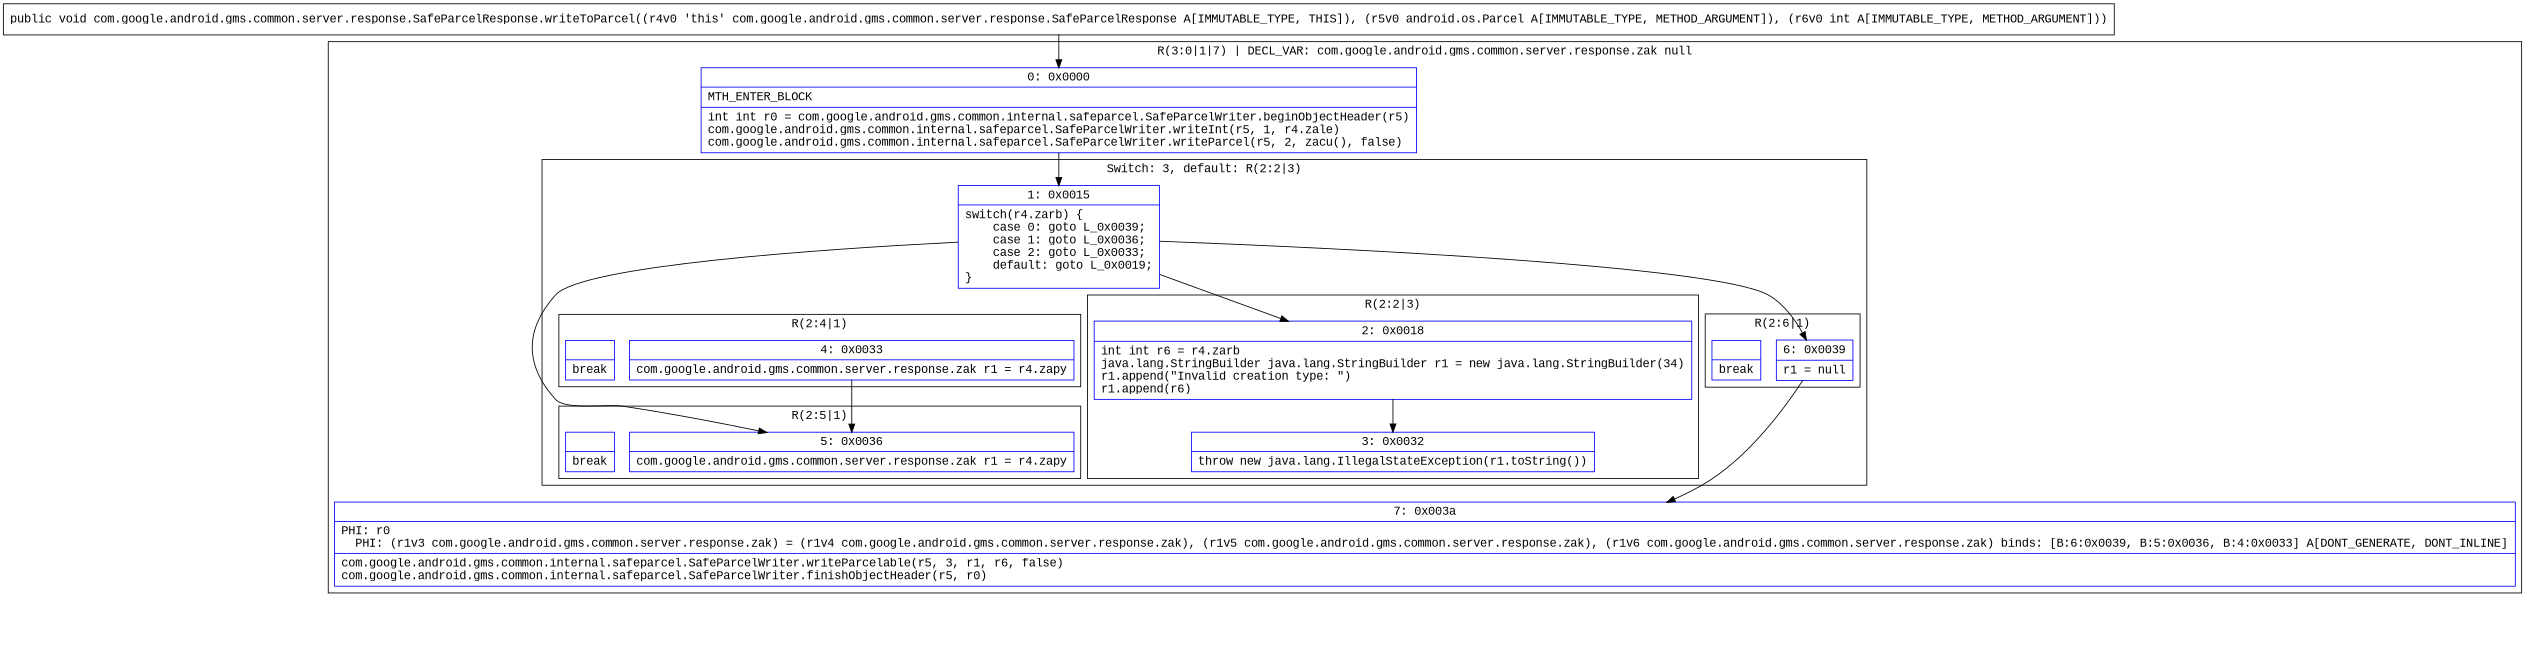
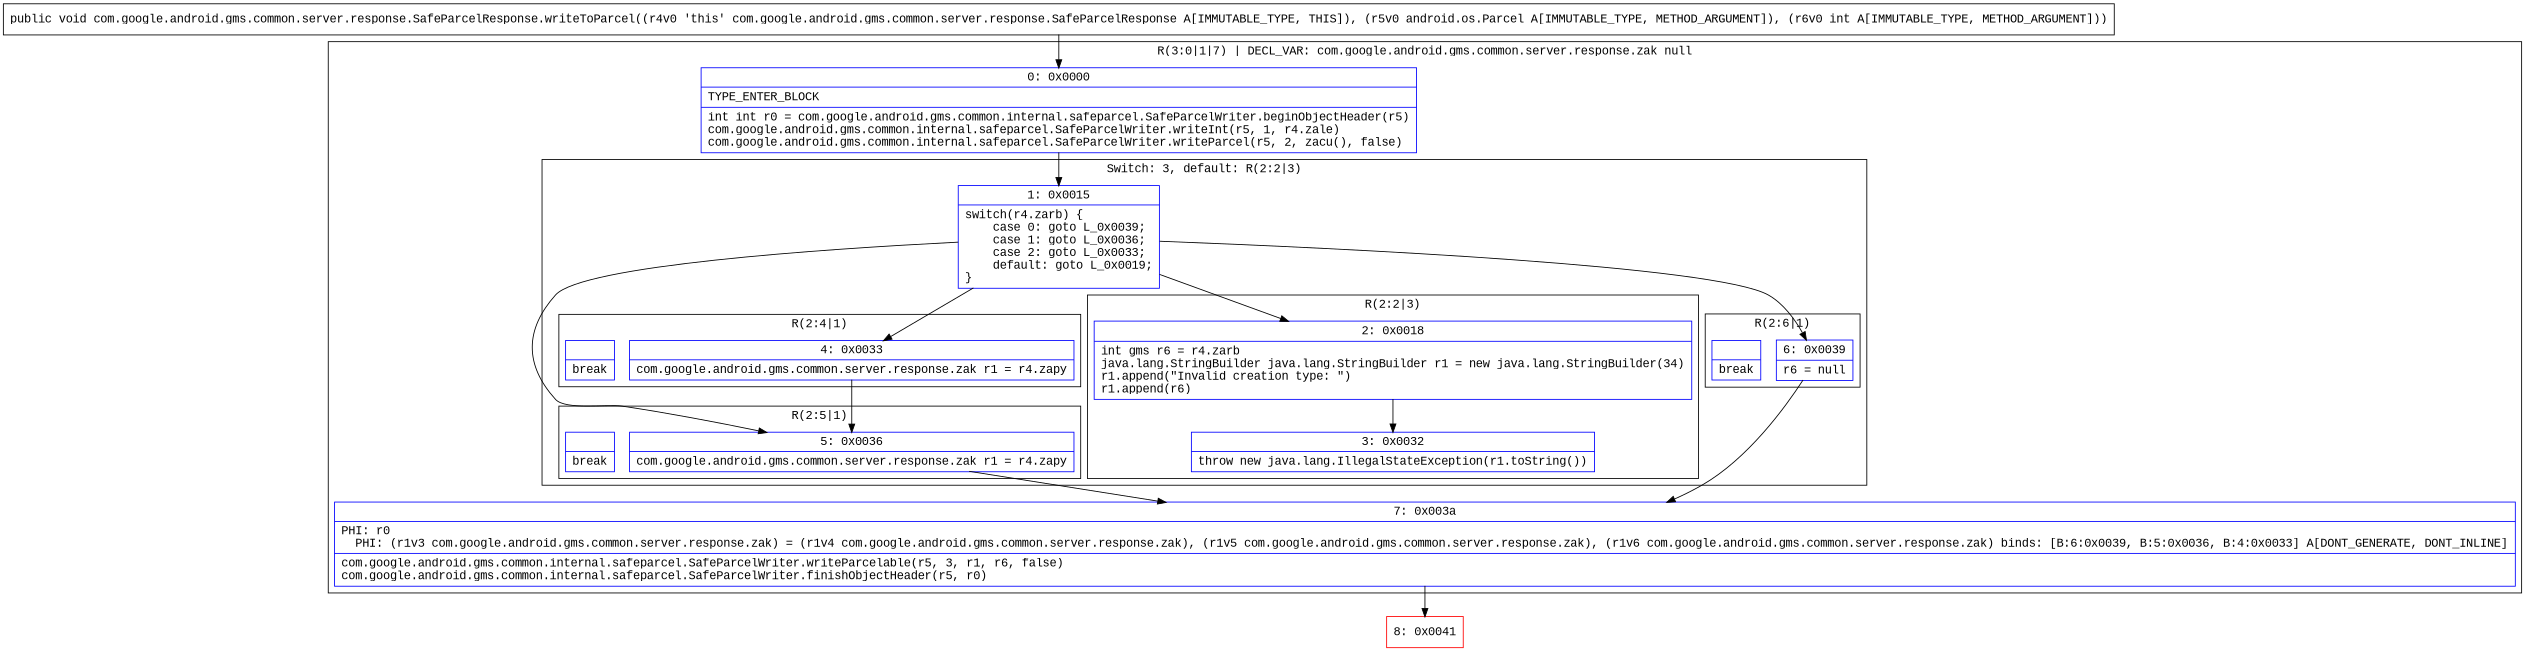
(760, 97) -> (764, 97)
none -> (938, 309)
(1171, 351) -> (1171, 351)
(1815, 370) -> (1815, 370)
none -> (1092, 491)
none -> (1425, 632)
